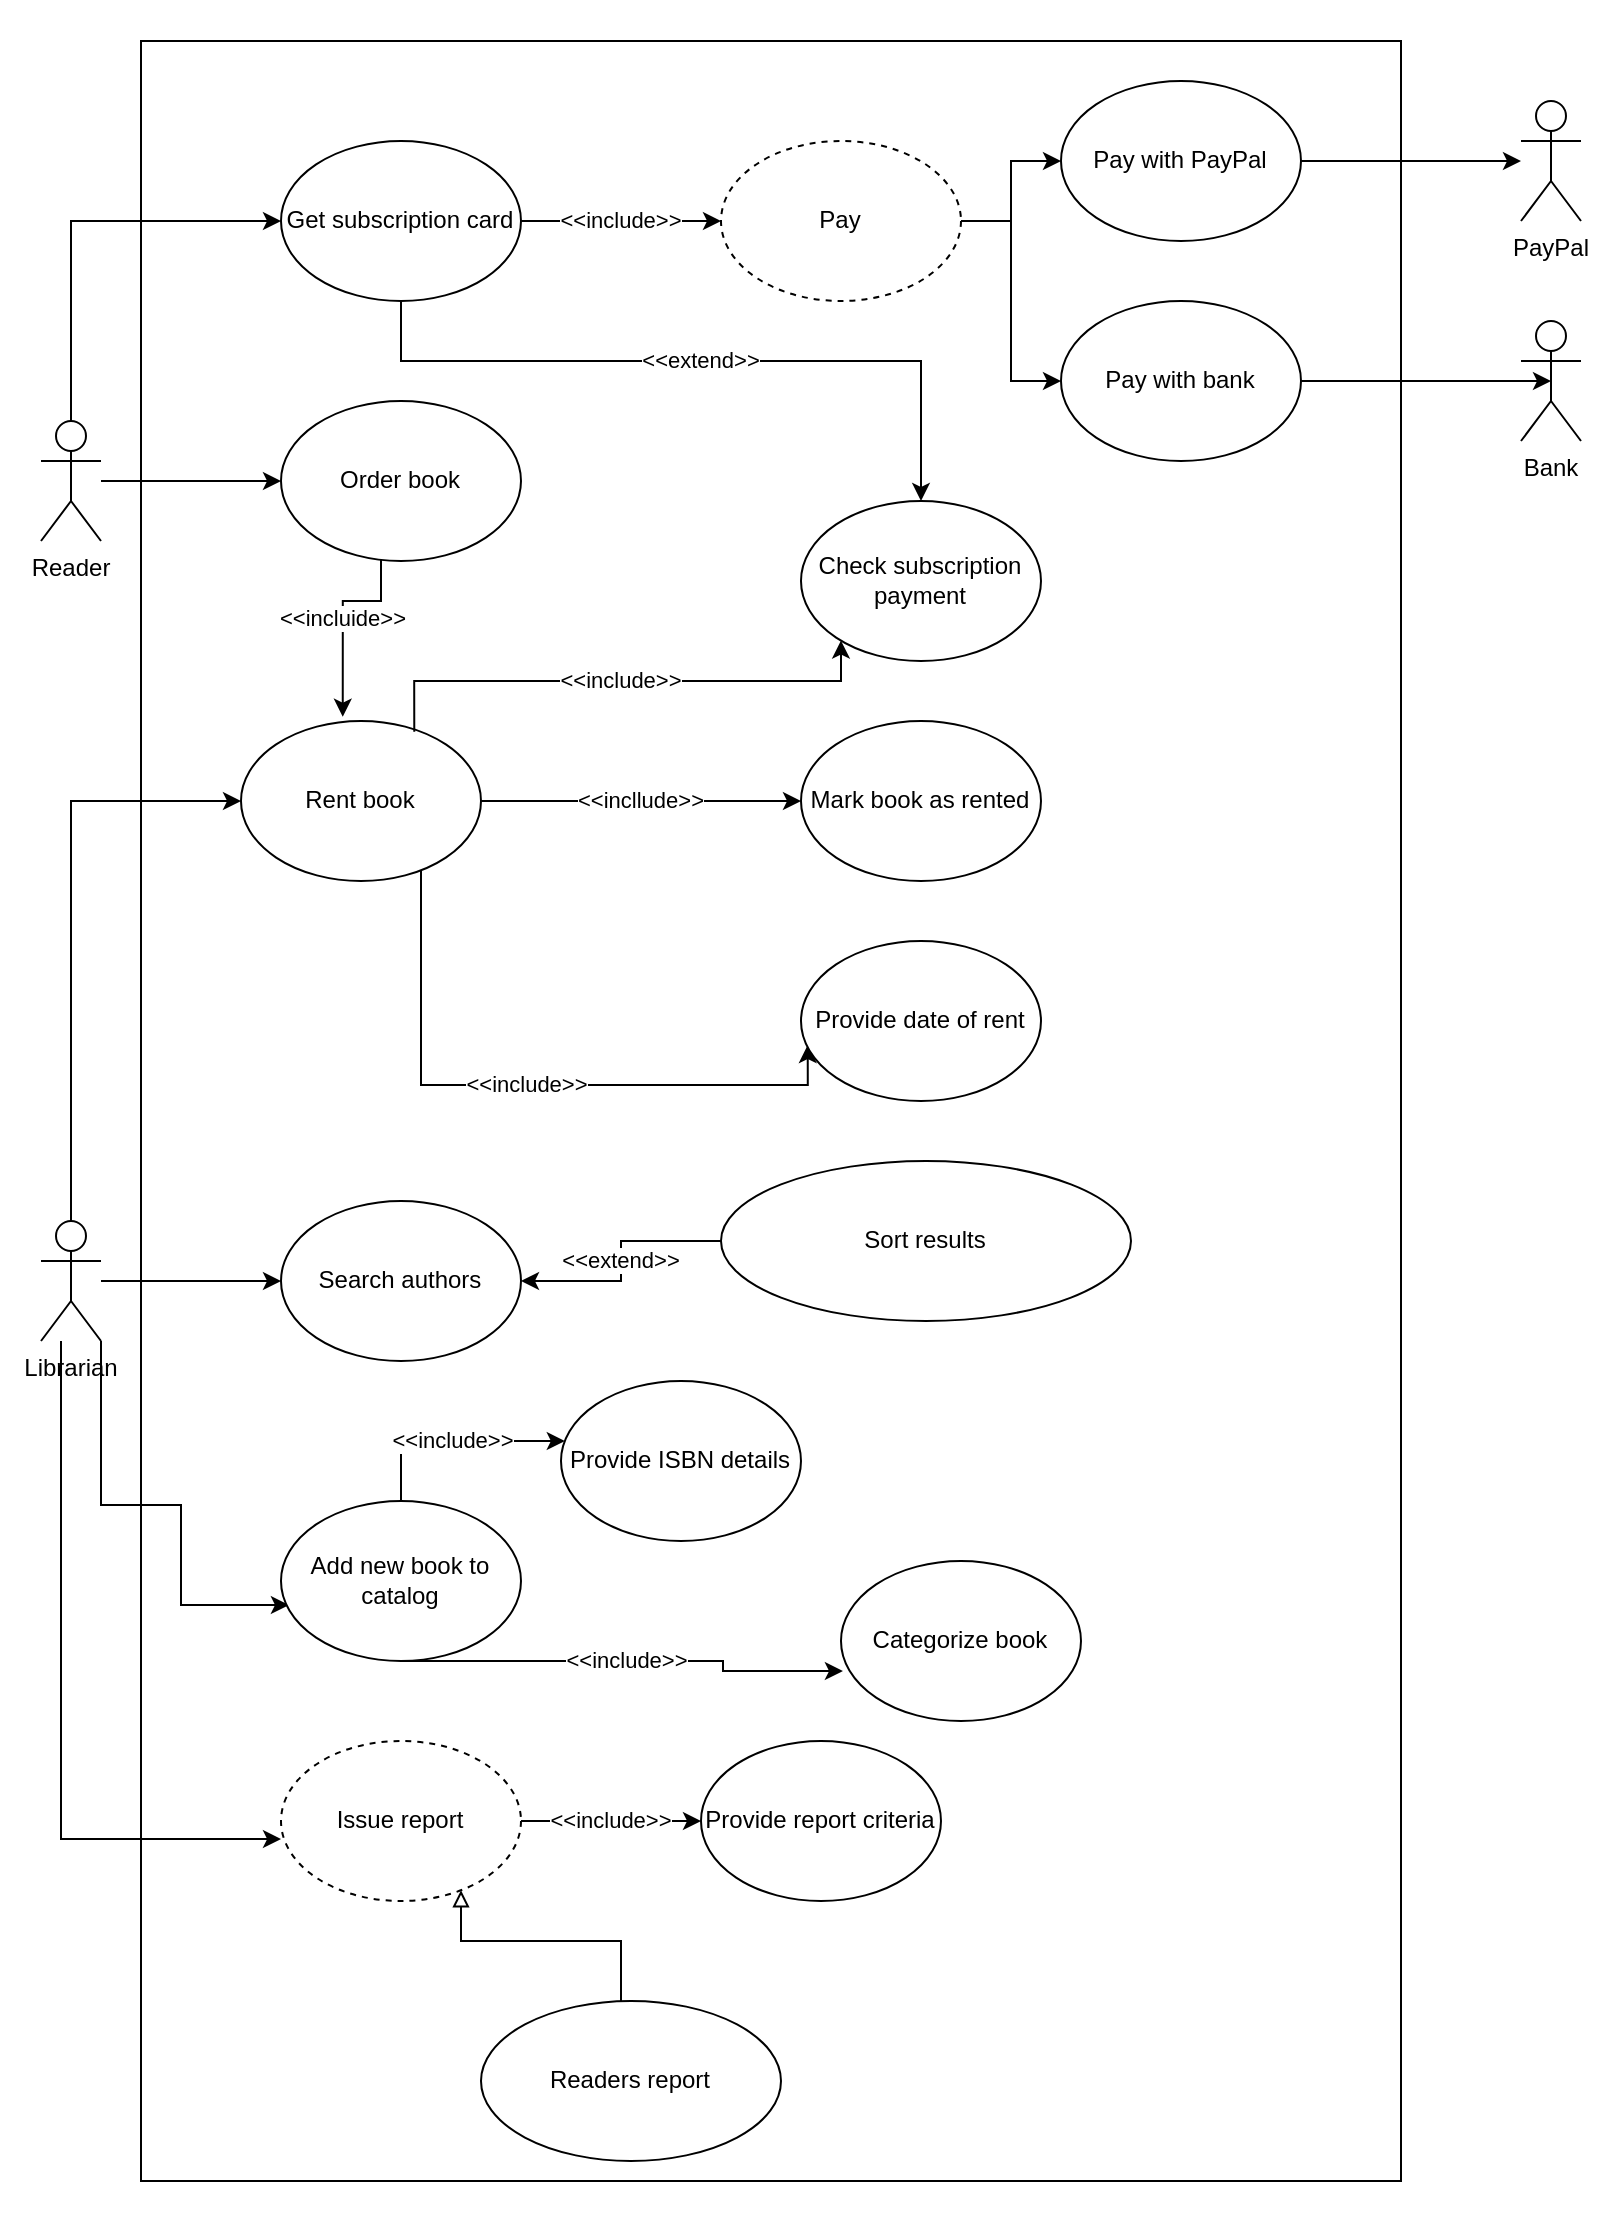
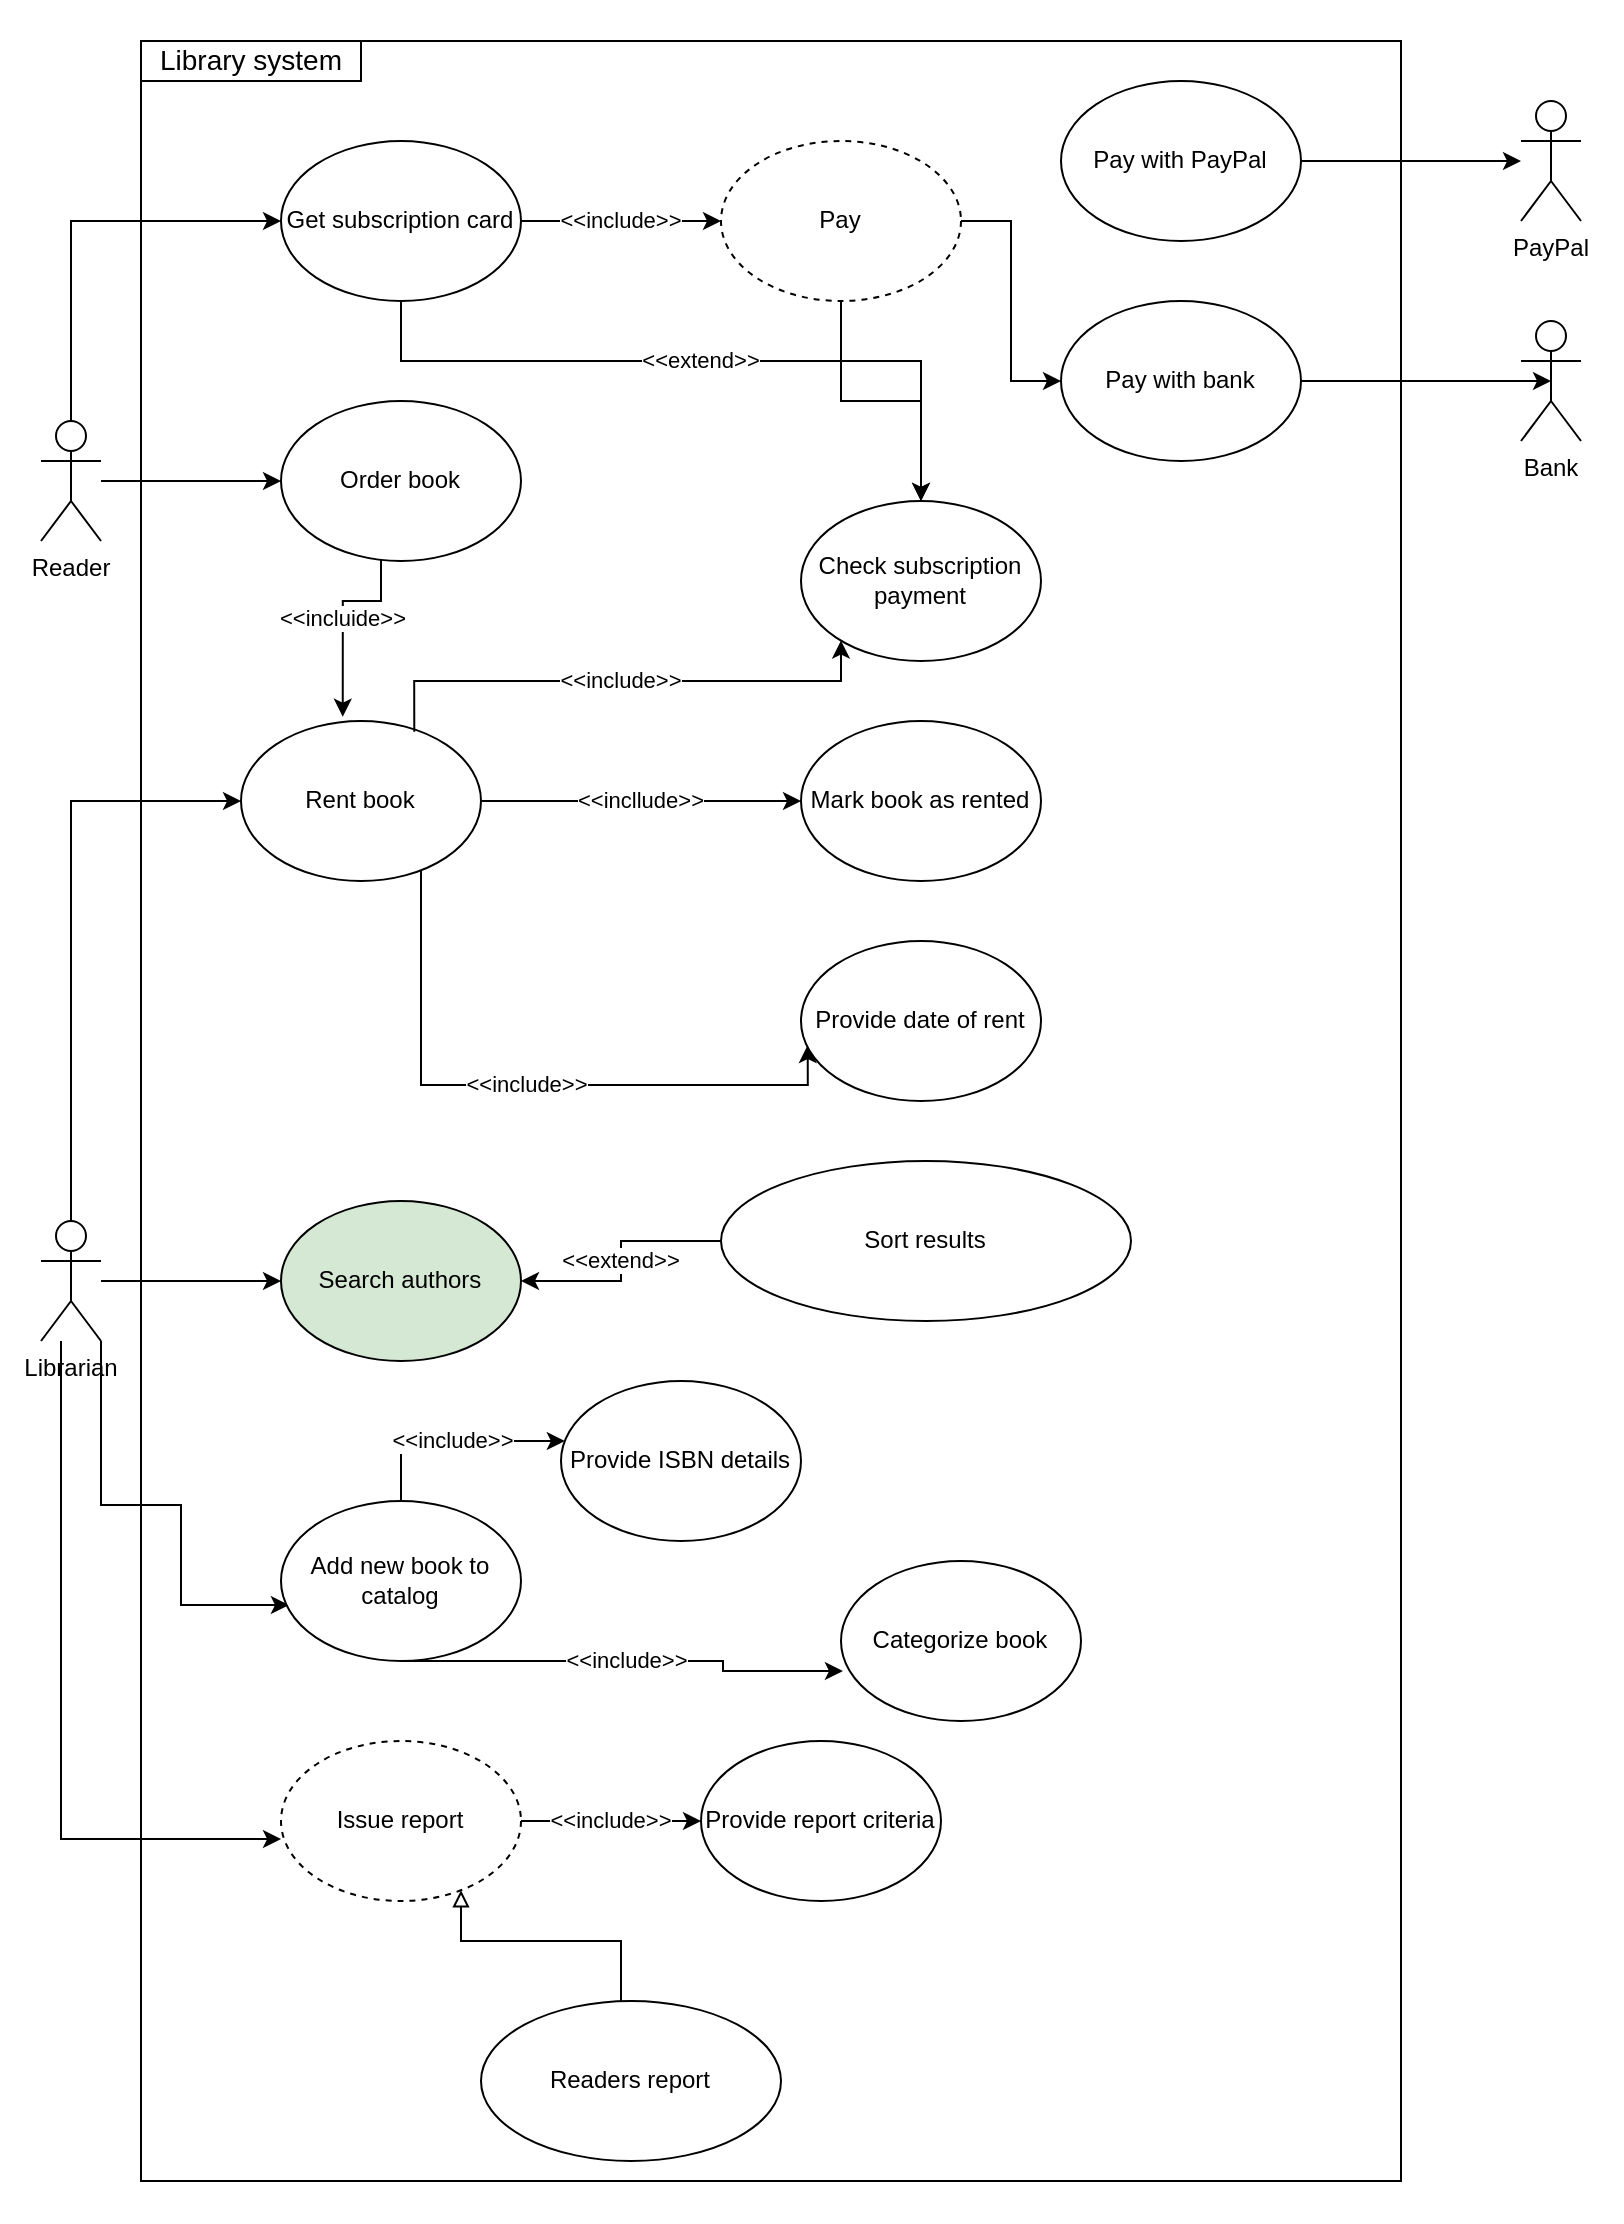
none -> (251, 61)
(1011, 171) -> (841, 389)
(401, 1281) -> (401, 1281)
